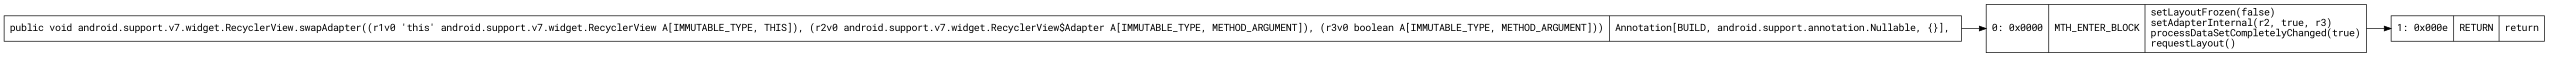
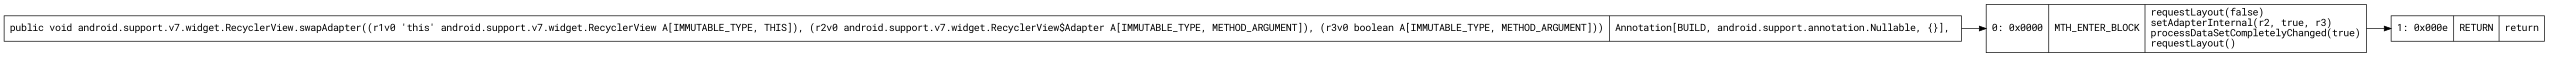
(2213, 13) -> (2208, 13)
